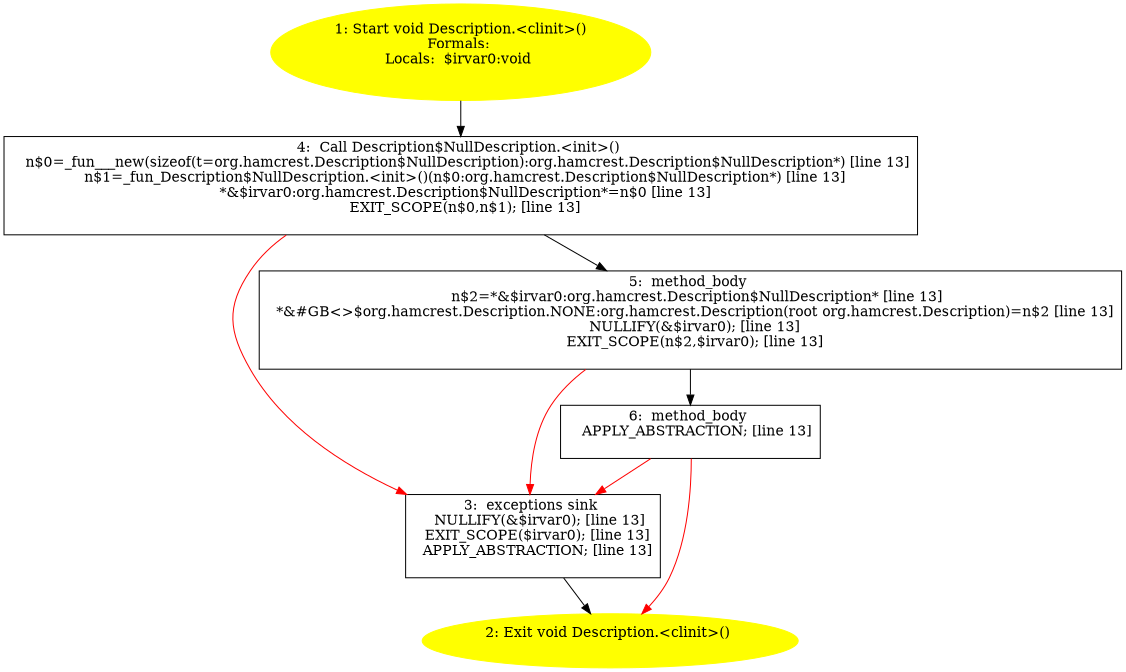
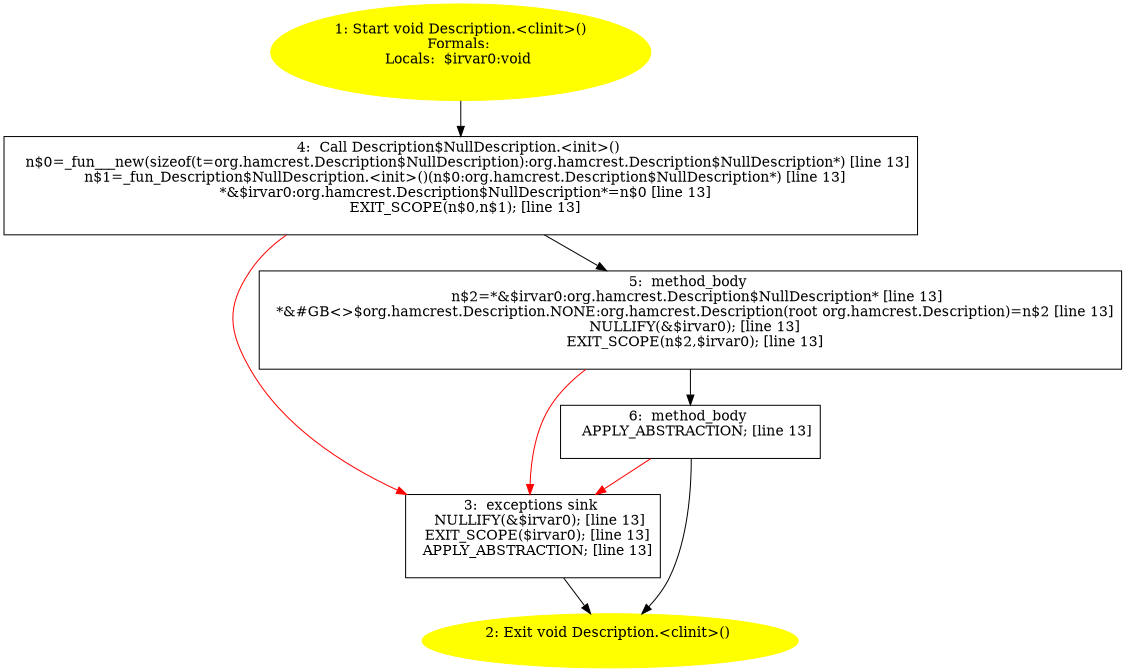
(683, 537) -> (683, 537)
